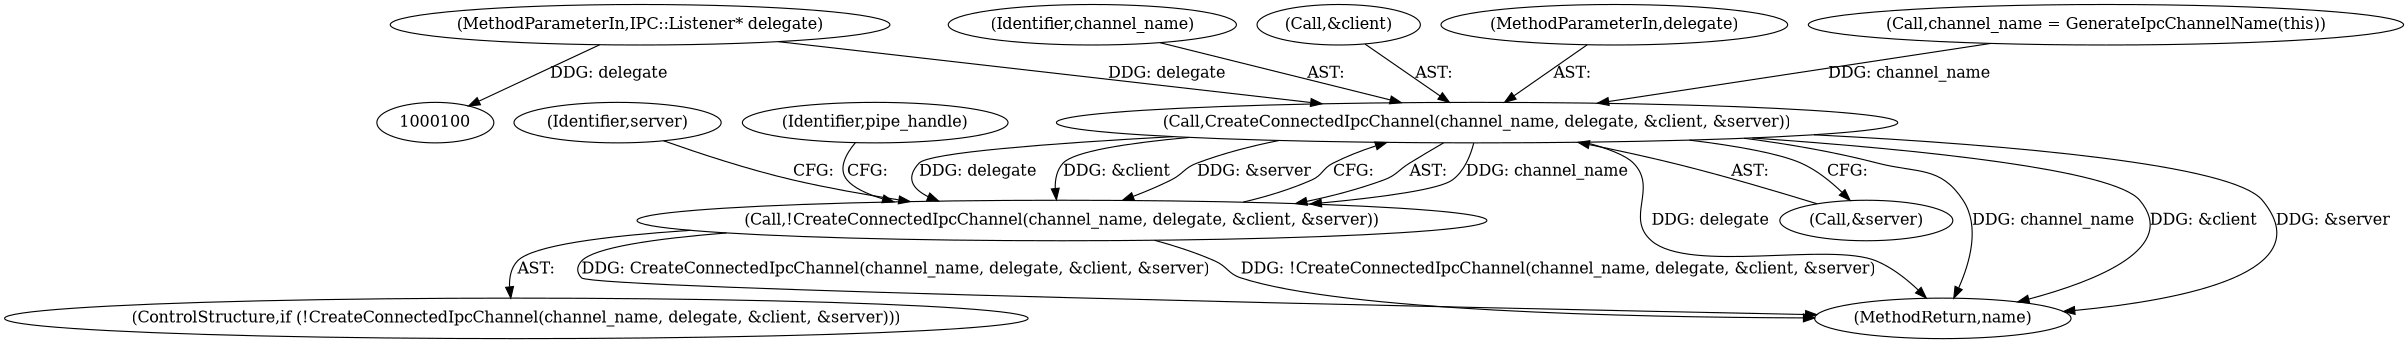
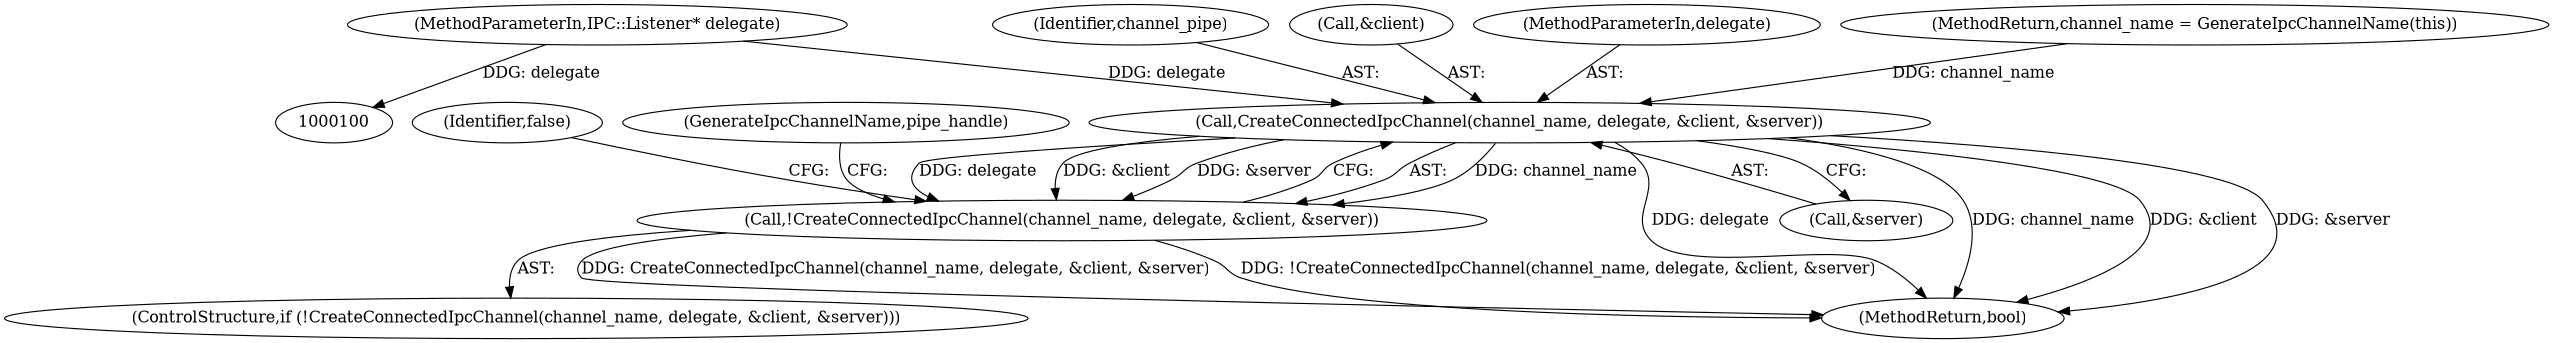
(1092, 25) -> (1131, 25)
(2106, 25) -> (2195, 25)
(618, 123) -> (507, 123)
(875, 123) -> (846, 123)
(1943, 318) -> (1943, 318)
